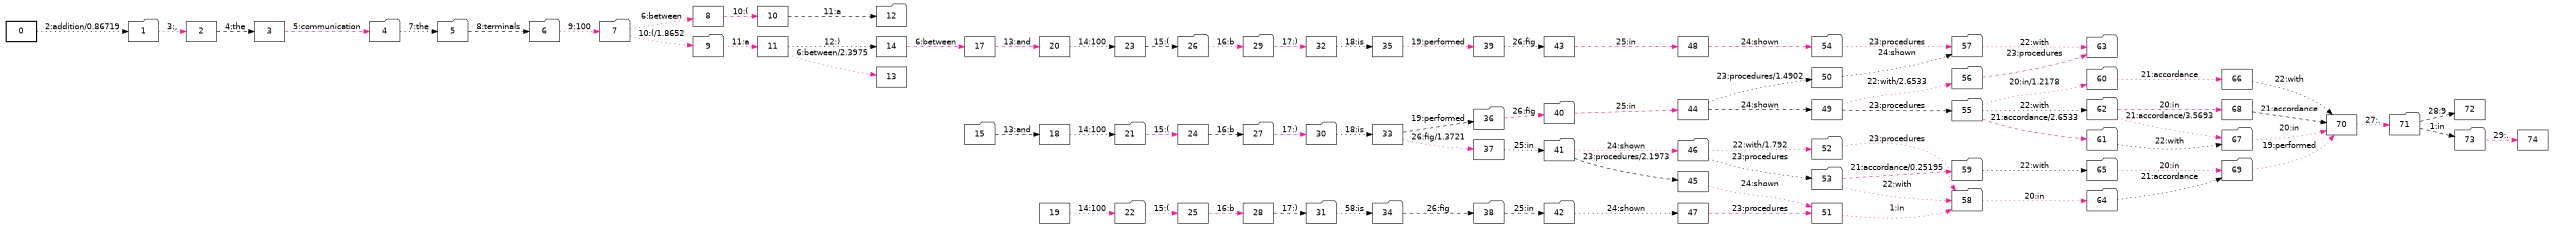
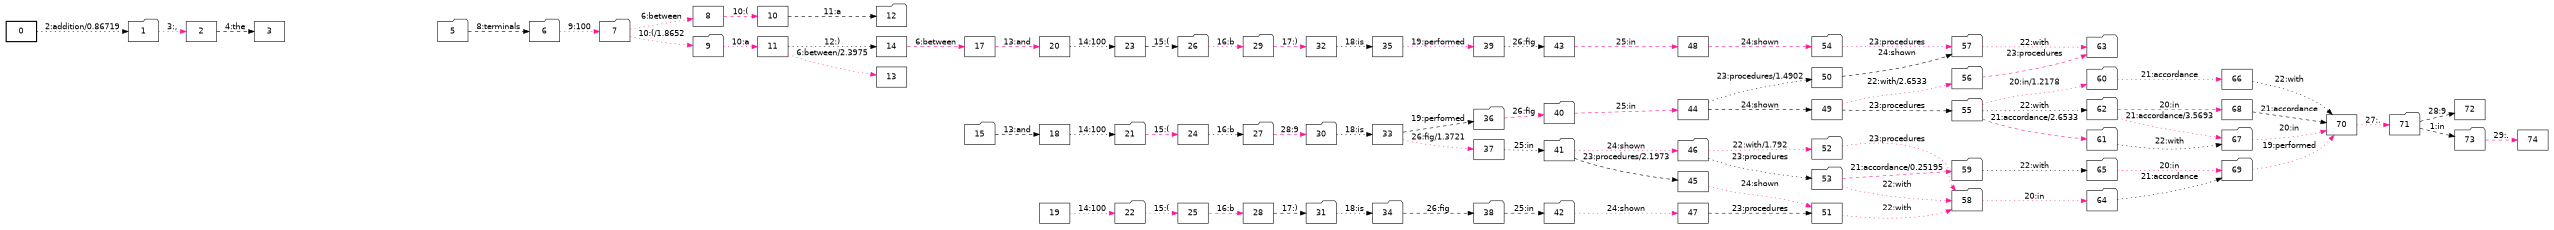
(385, 32) -> none
(741, 42) -> (741, 42)
(1895, 69) -> (1895, 69)
(1290, 130) -> (1290, 130)
(1223, 134) -> (1223, 134)
(1897, 208) -> (1897, 208)
(1354, 209) -> (1354, 209)
(1623, 213) -> (1623, 213)
(1757, 213) -> (1757, 213)
